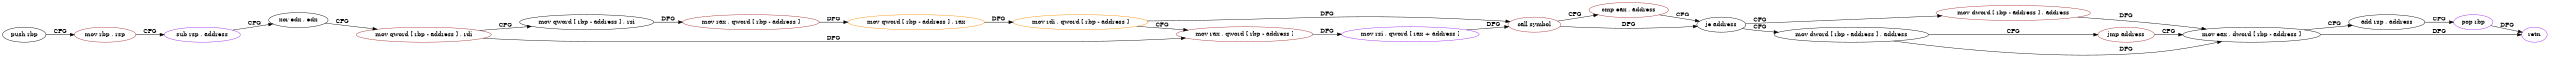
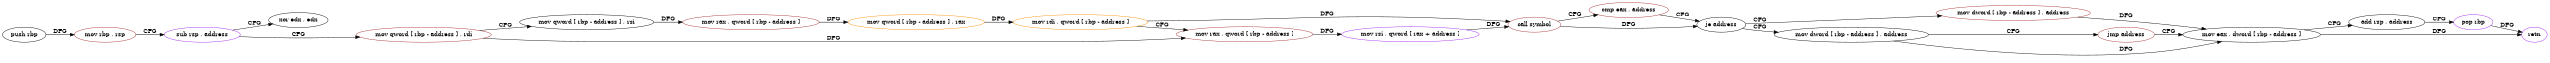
(349, 26) -> (297, 38)
(60, 32) -> (60, 32)
